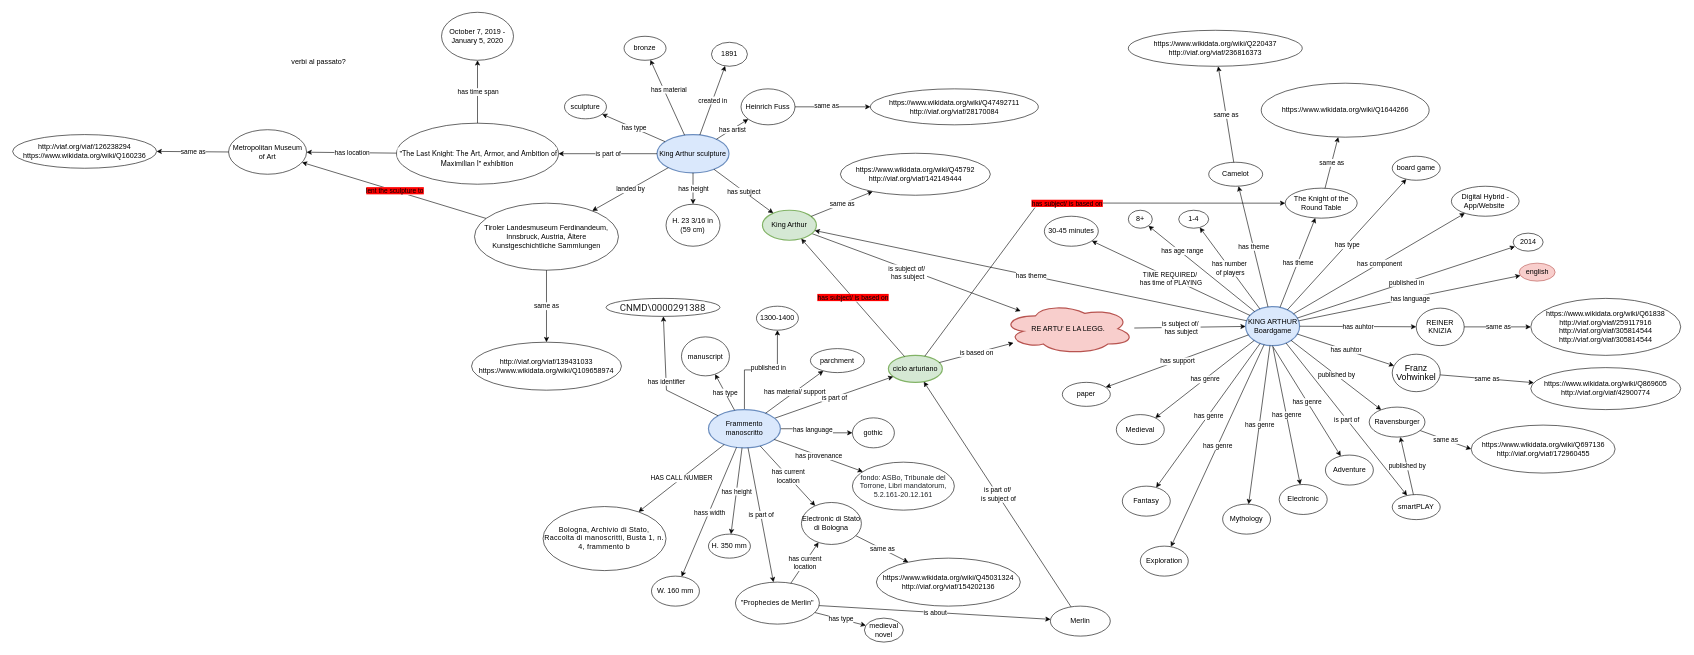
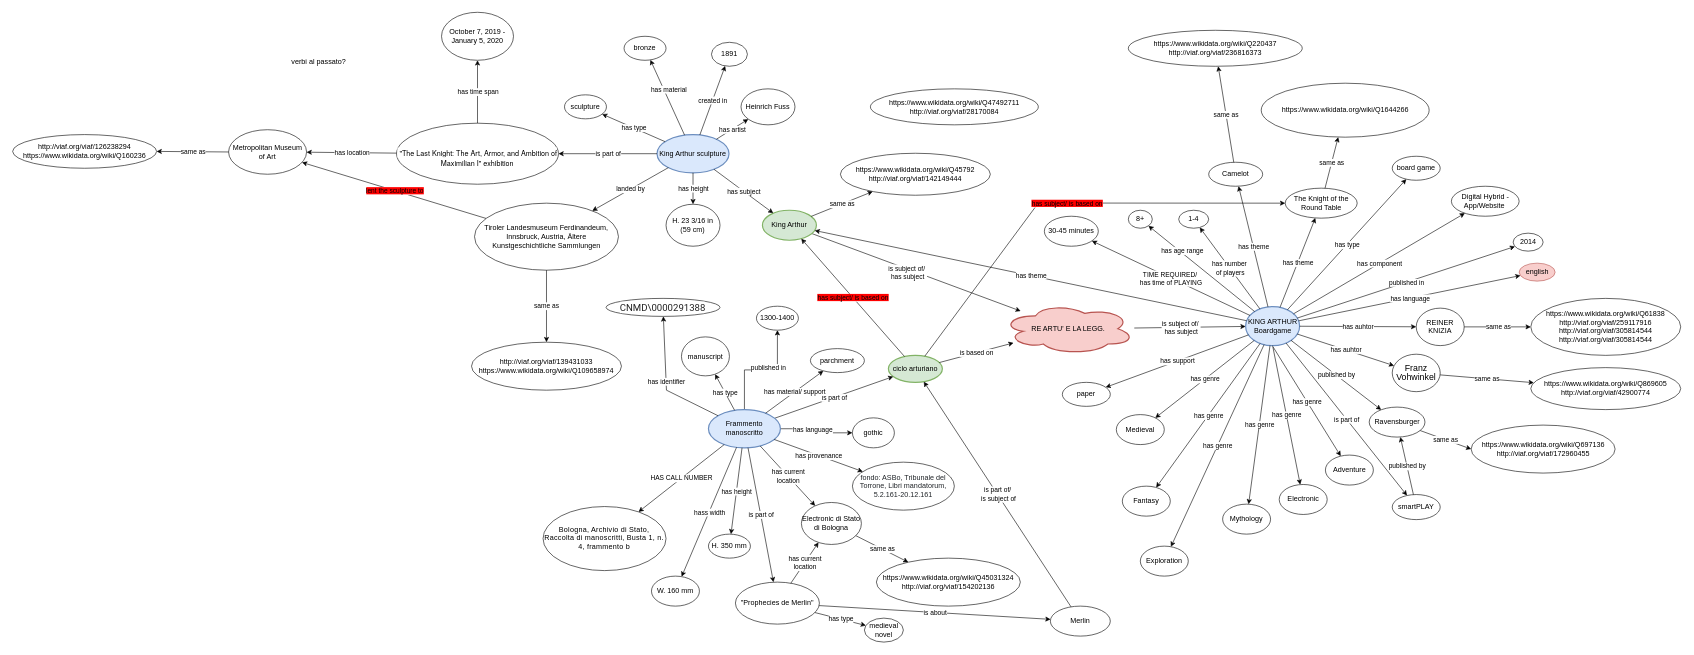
(826, 107) -> none
